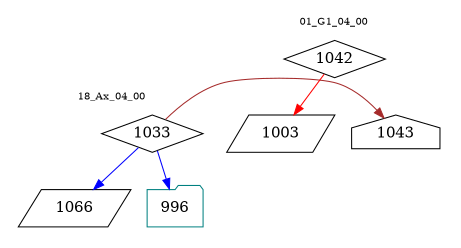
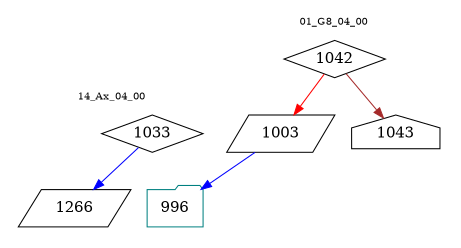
(334, 22) -> (334, 22)
(270, 78) -> (361, 92)
(112, 97) -> (112, 97)
(162, 165) -> (232, 168)
(75, 208) -> (75, 208)
